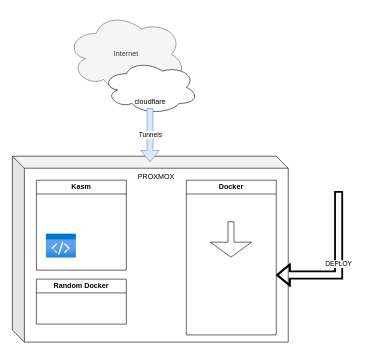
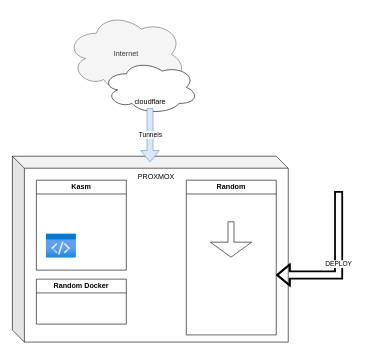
(231, 188) -> (231, 188)
